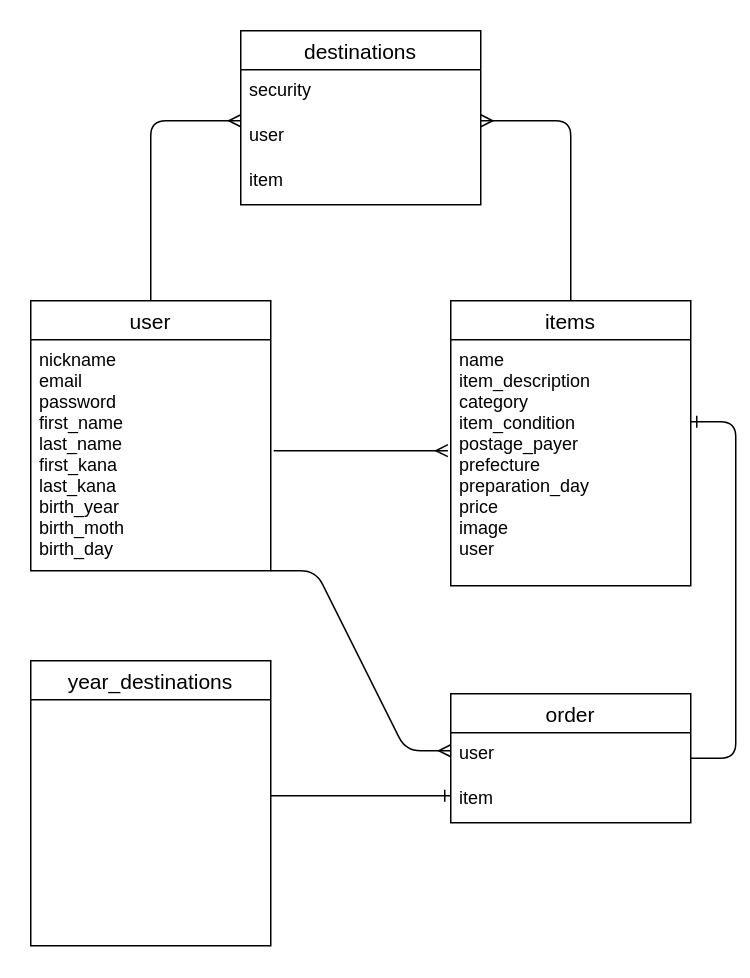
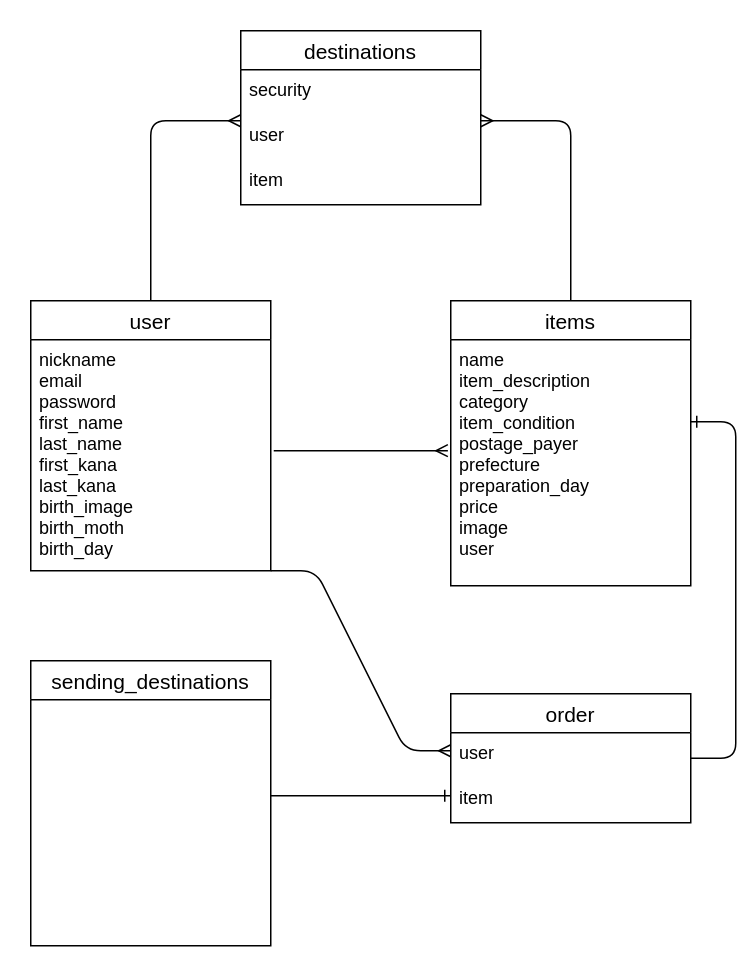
(77, 360) -> (77, 360)
(150, 682) -> (150, 682)
